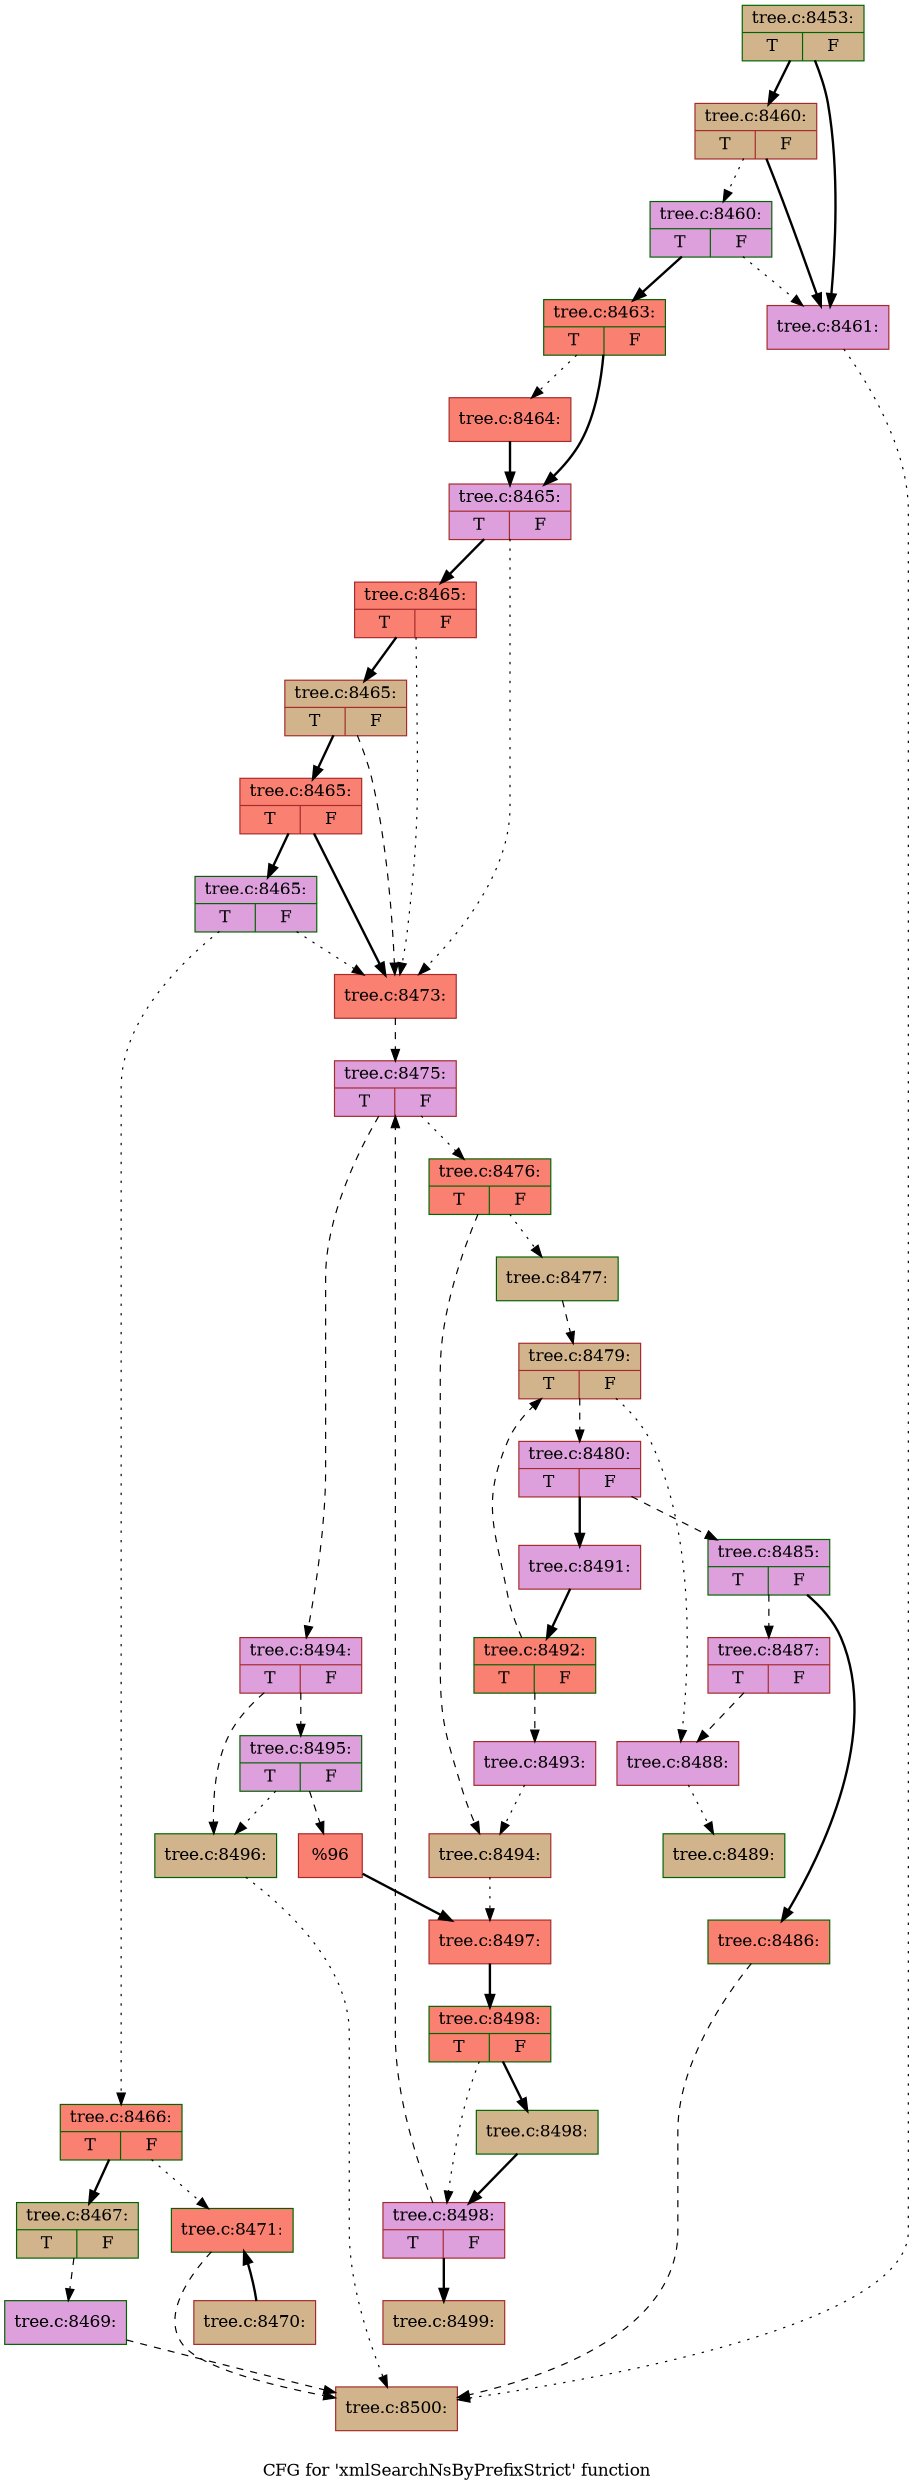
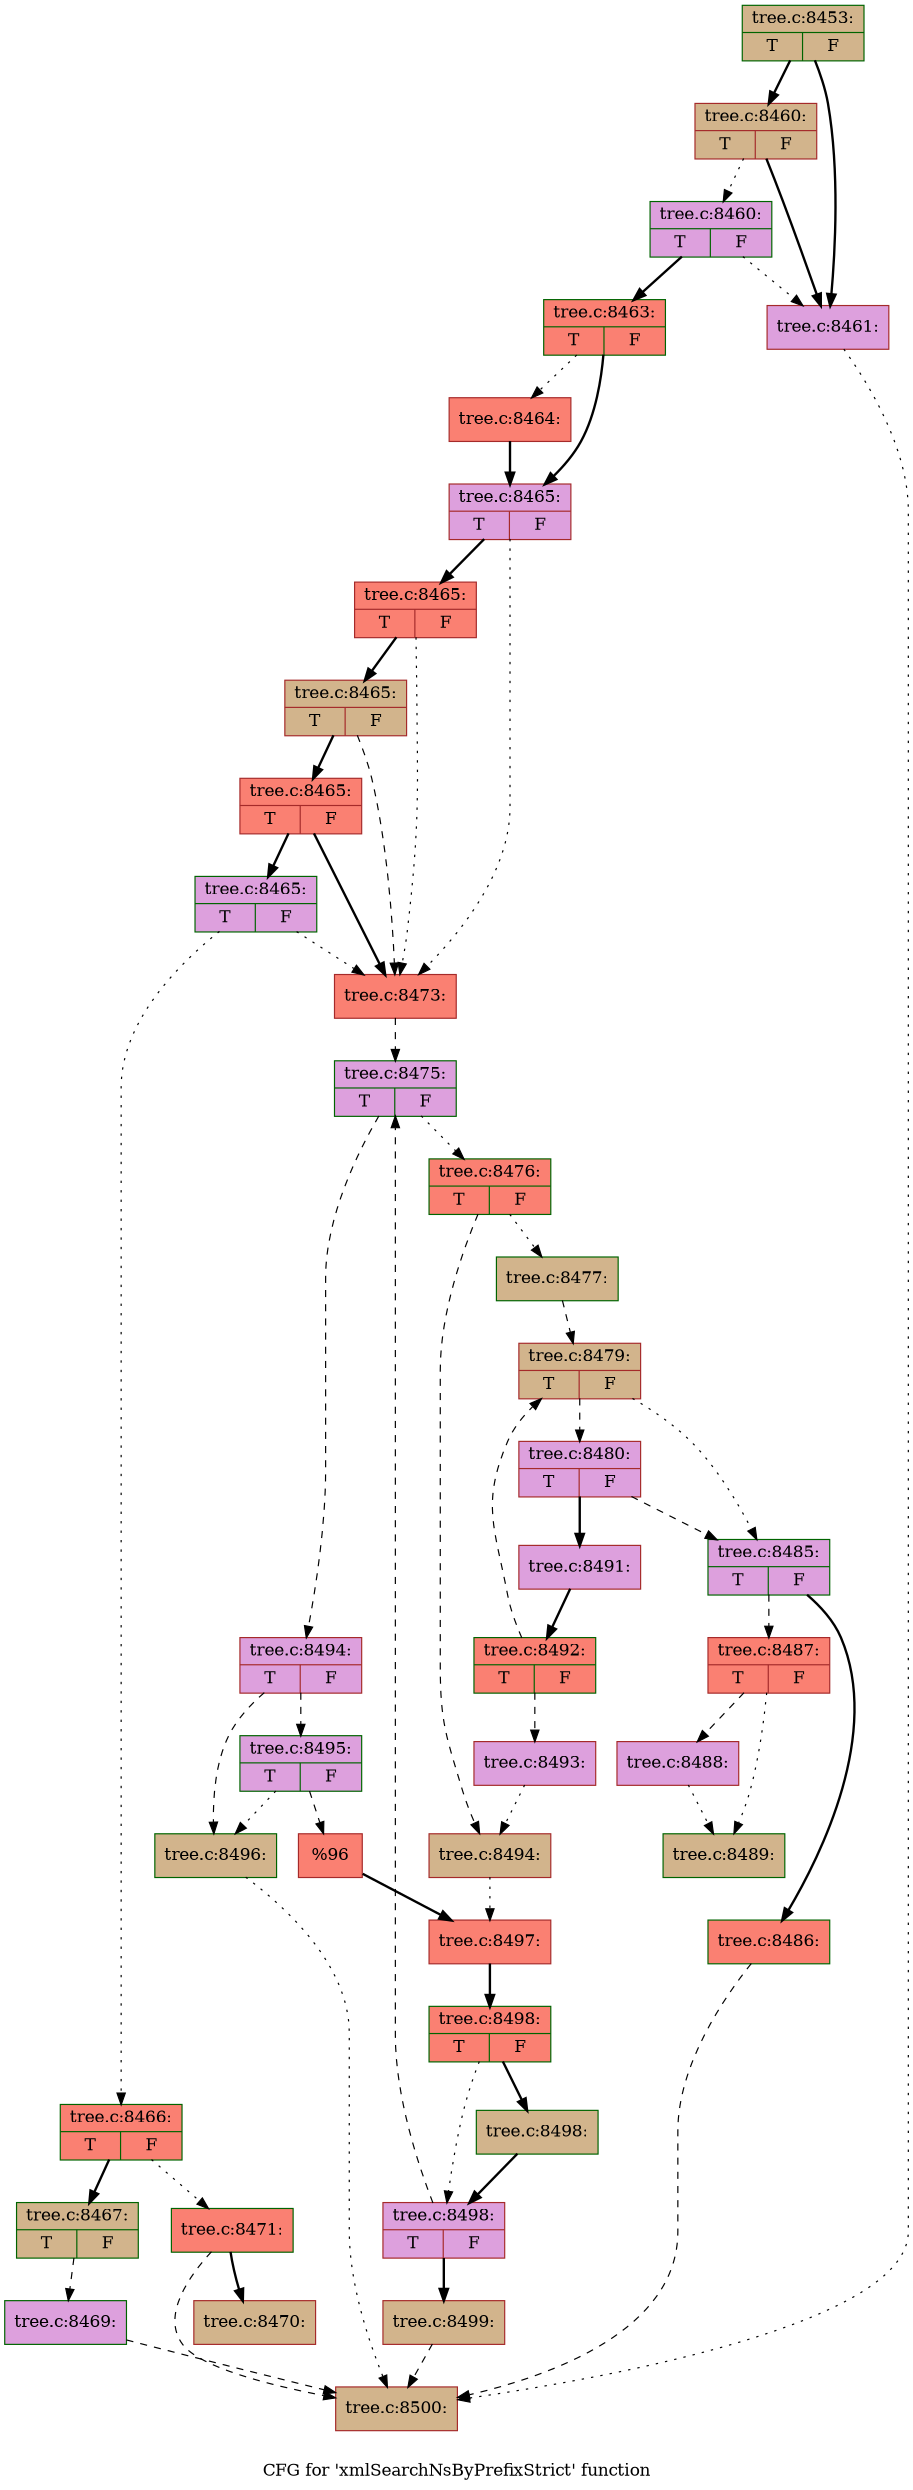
(395, 1089) -> (395, 1089)
(682, 1556) -> (702, 1454)
(769, 1665) -> (769, 1665)
none -> (757, 1759)
(253, 2282) -> (234, 2271)
none -> (423, 2361)
